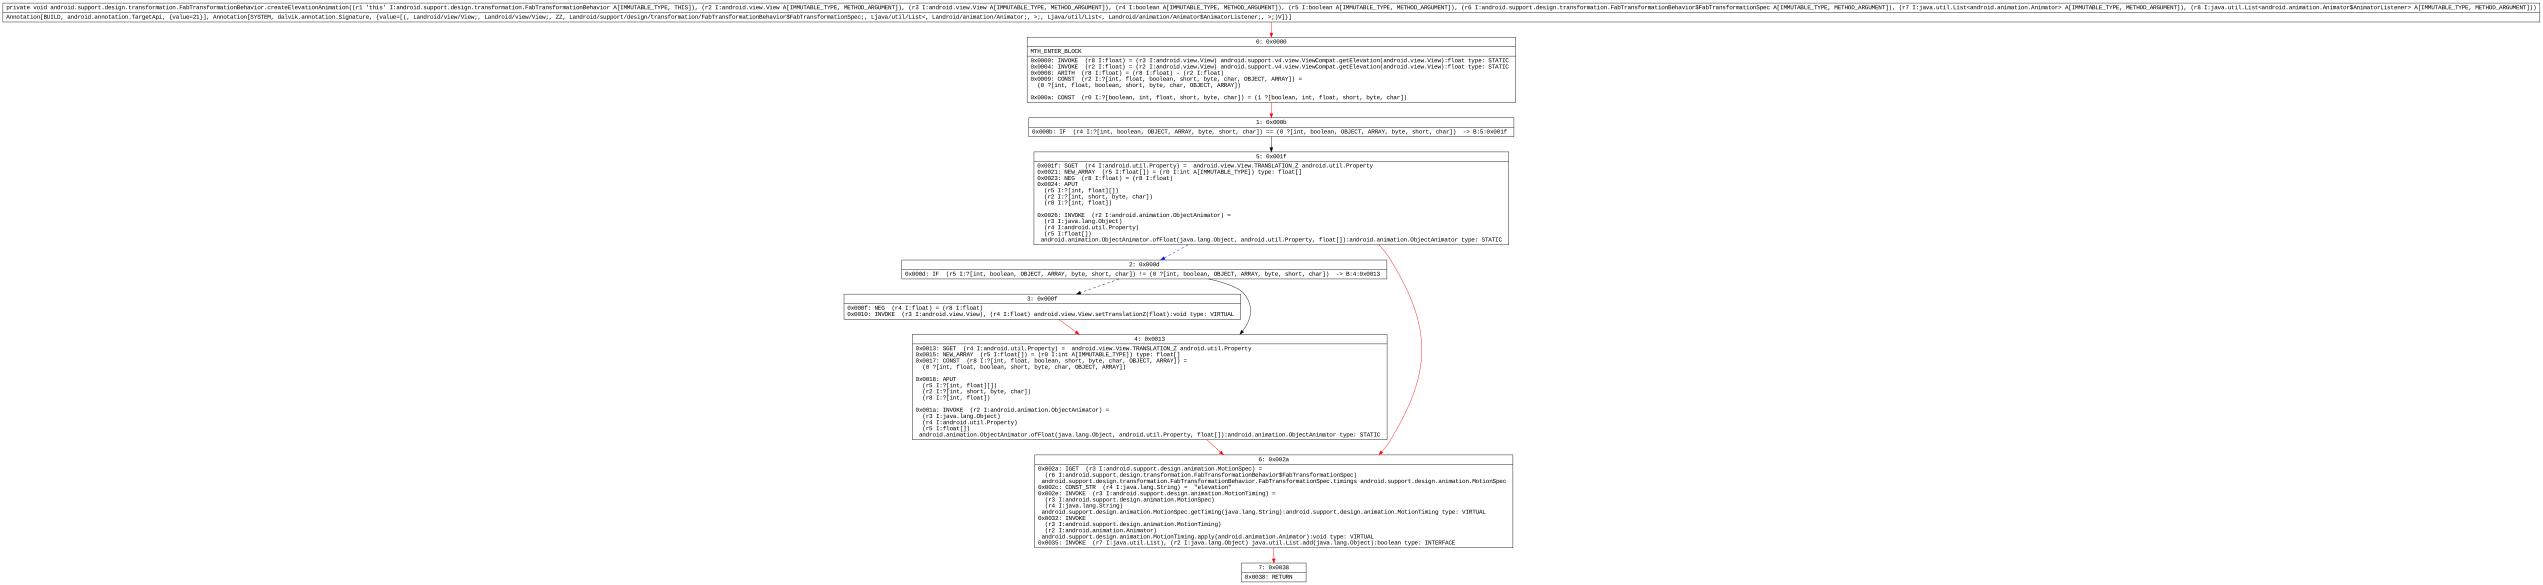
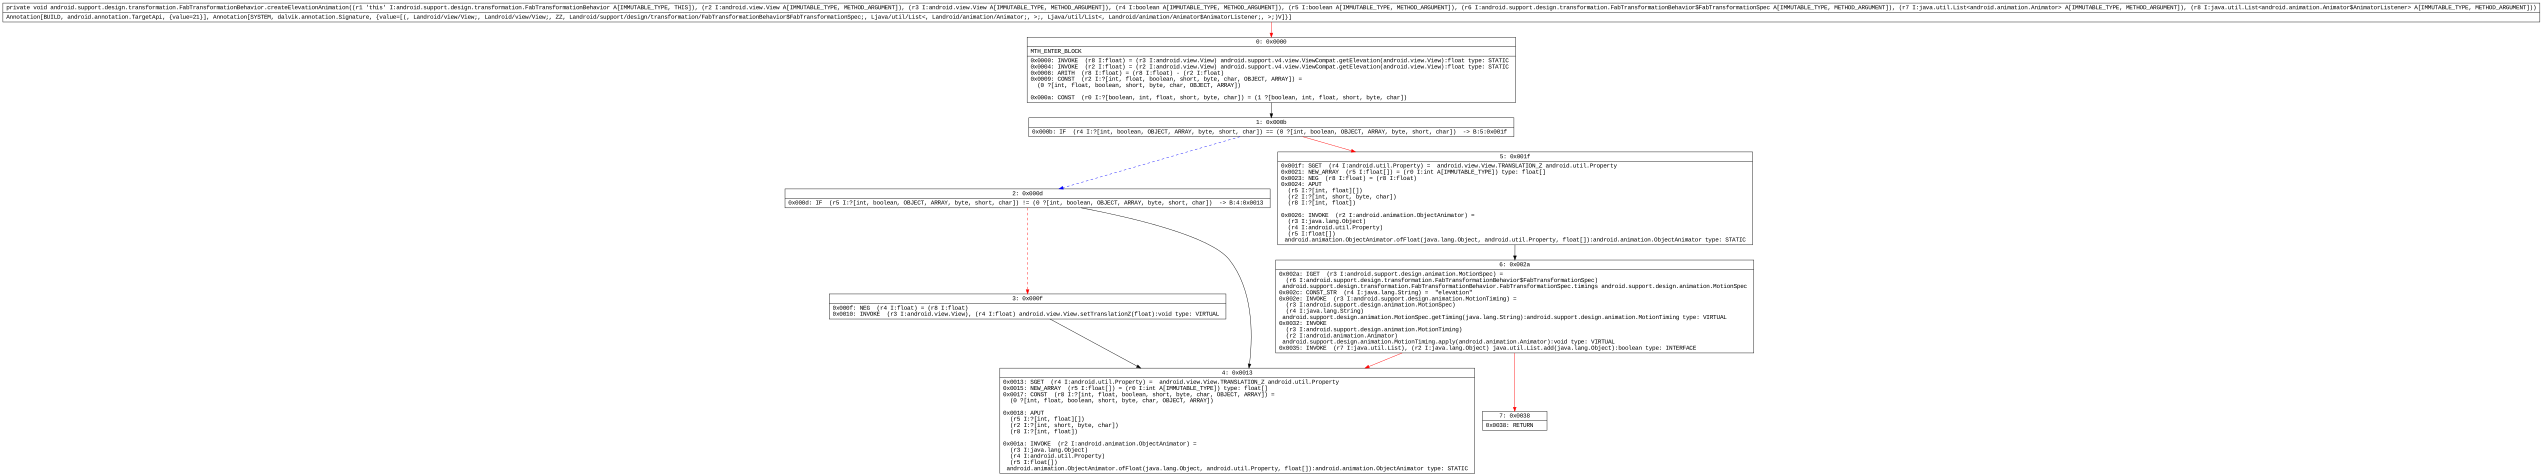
(1271, 108) -> (1271, 108)
(1271, 142) -> (1327, 144)
(1176, 251) -> (1152, 162)
(1100, 286) -> (1028, 249)
(1067, 326) -> (1093, 343)
(1422, 348) -> (1515, 250)
(1214, 446) -> (1386, 360)
